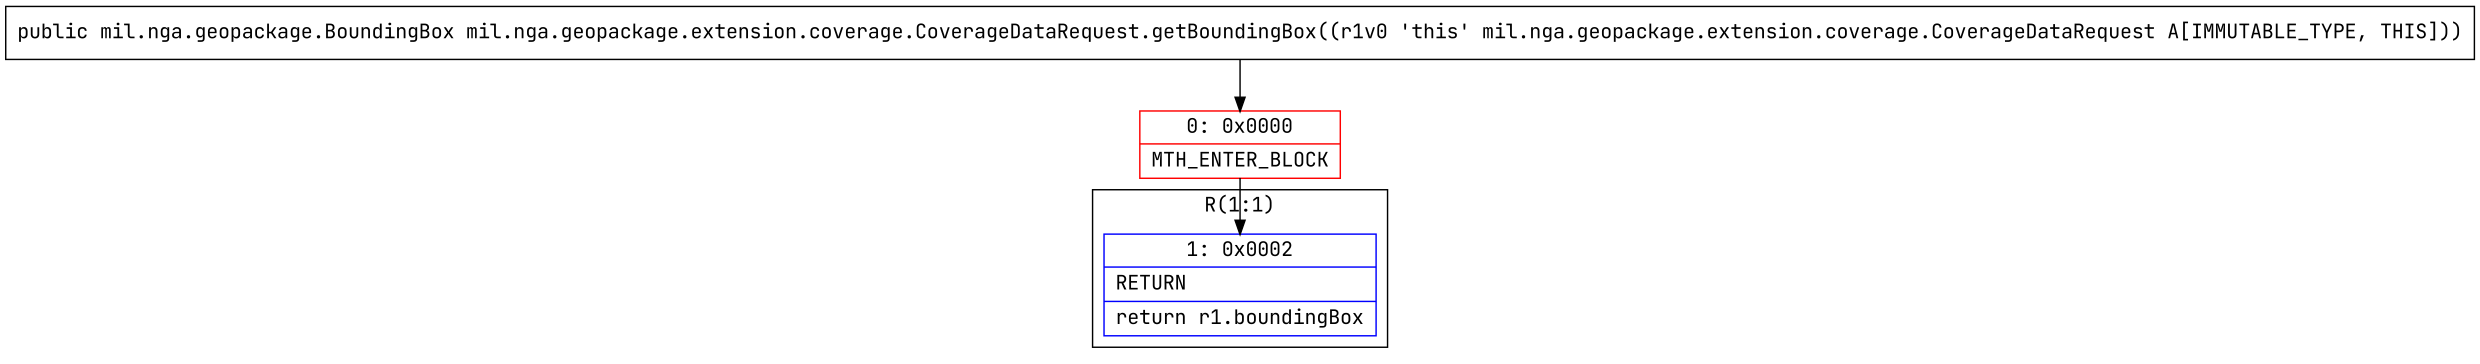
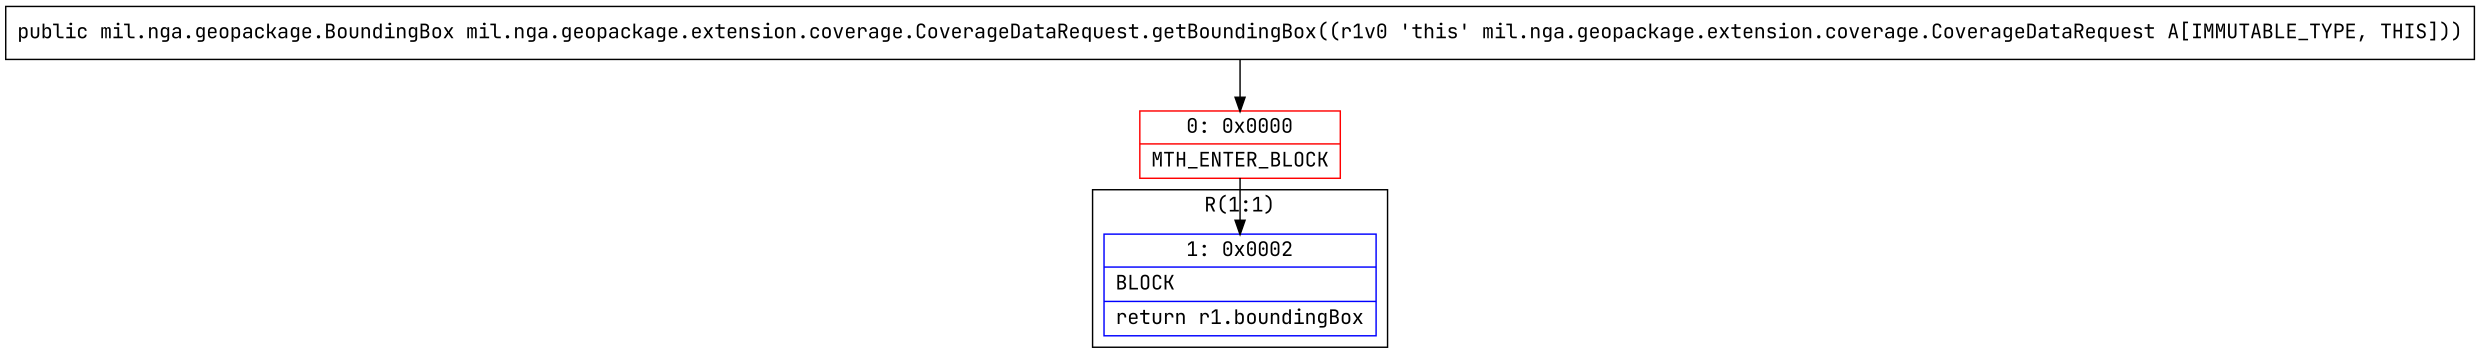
(1151, 284) -> (1146, 284)
